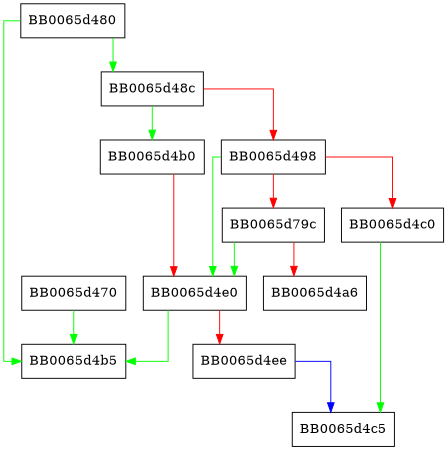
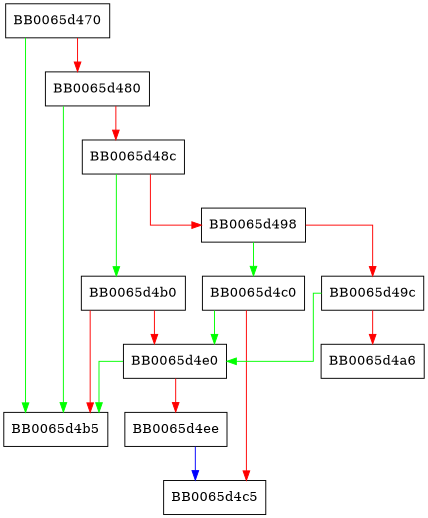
none -> (78, 50)
(113, 50) -> (116, 118)
(380, 157) -> (253, 254)
(213, 208) -> (214, 322)
(273, 225) -> (373, 293)
(380, 322) -> (246, 391)
none -> (90, 357)
